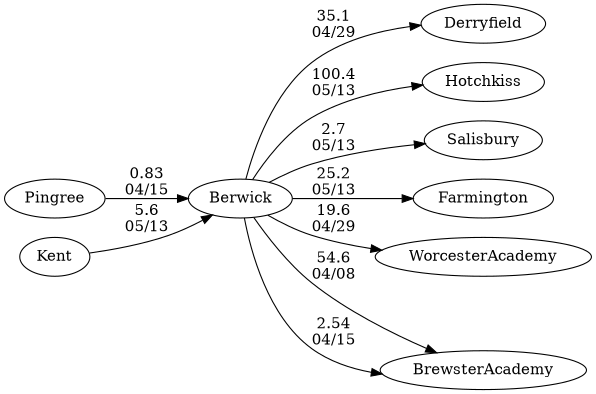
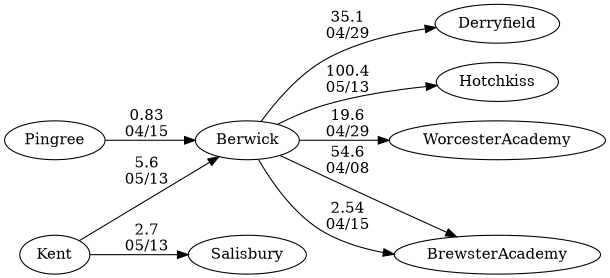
(340, 157) -> (134, 255)
(483, 199) -> none
